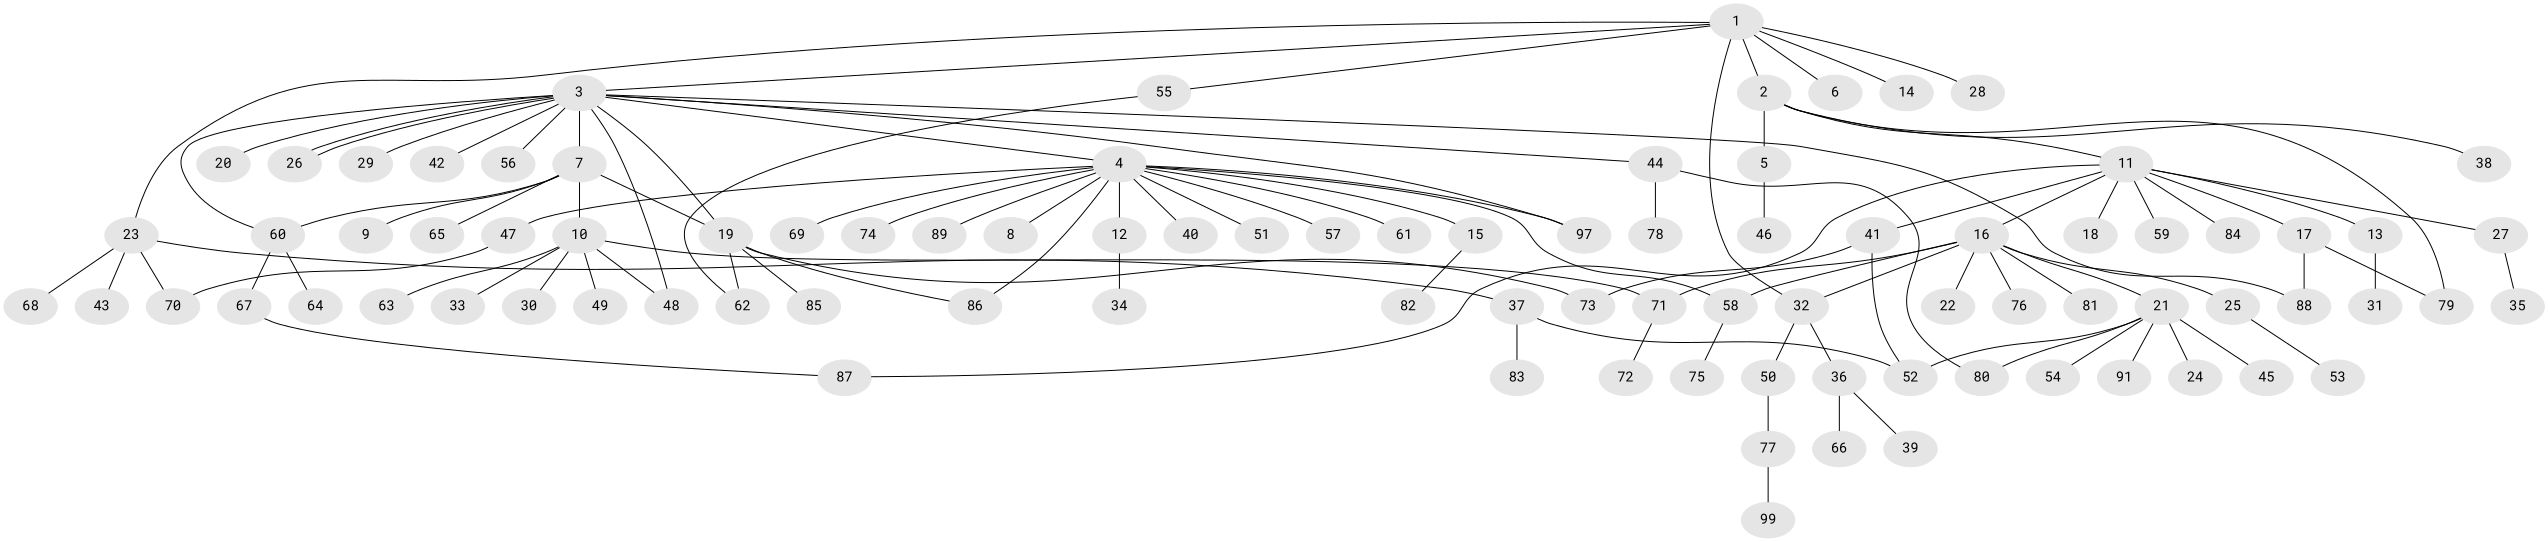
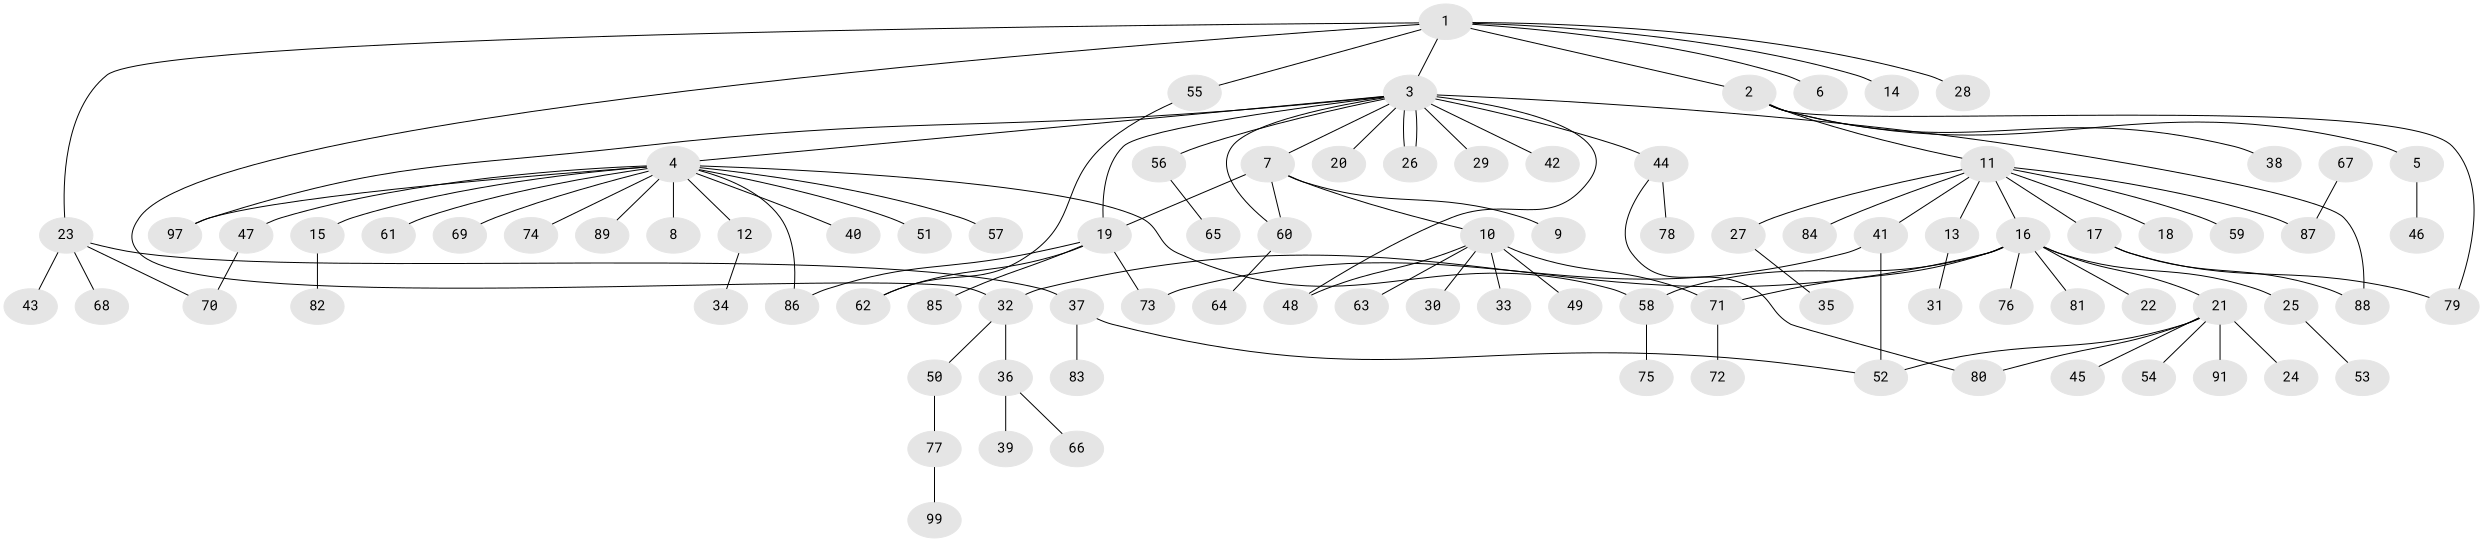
(508, 200) -> (1182, 195)
(261, 271) -> none
